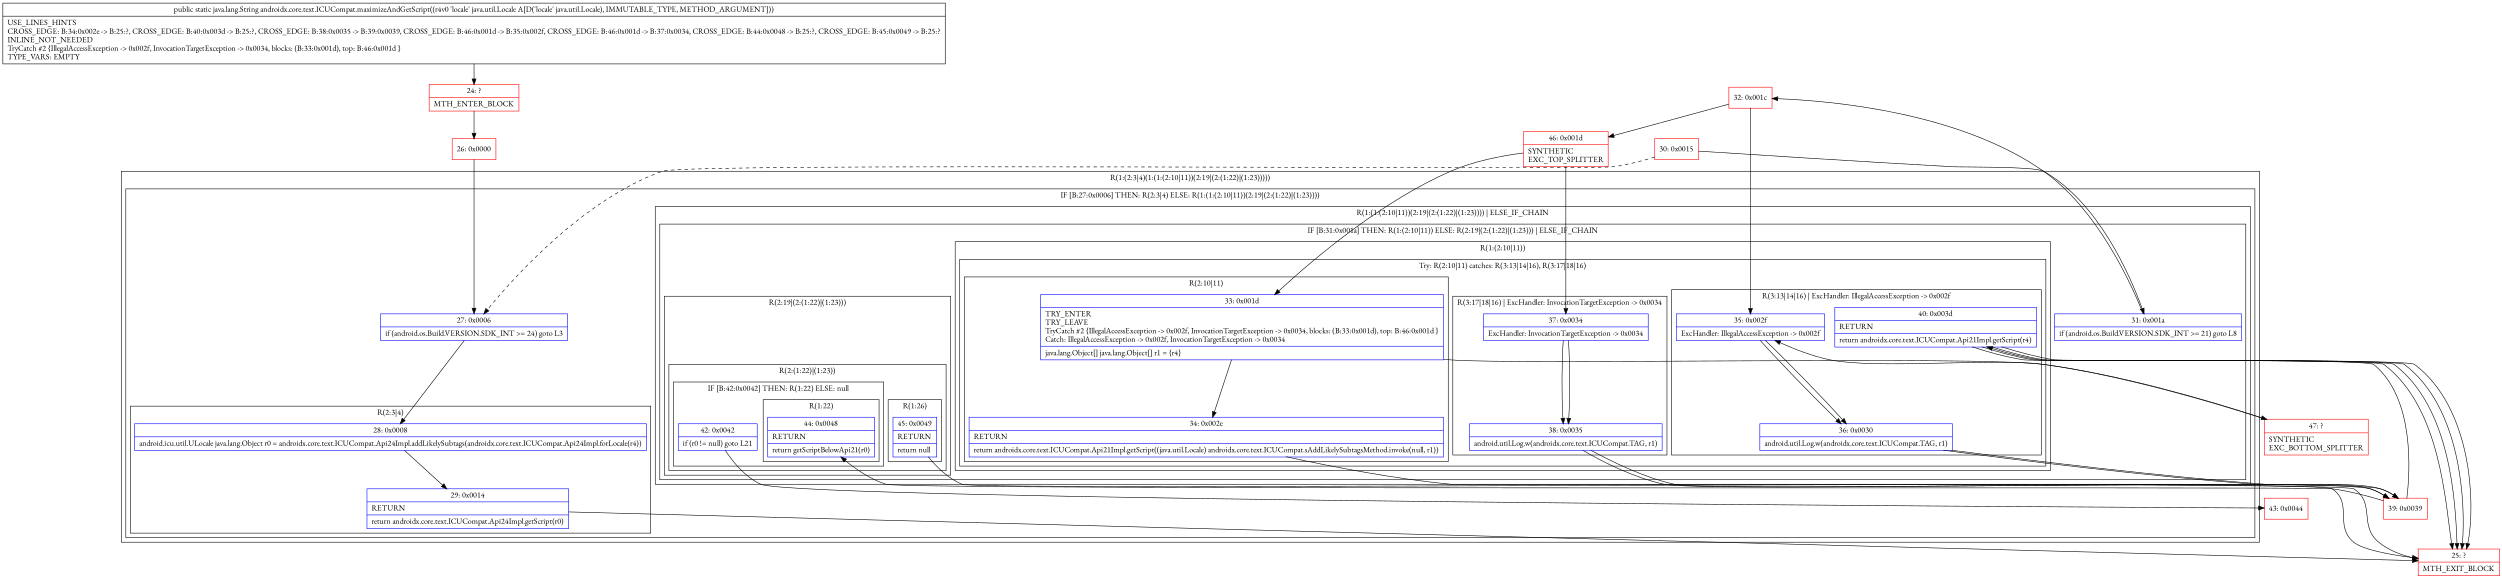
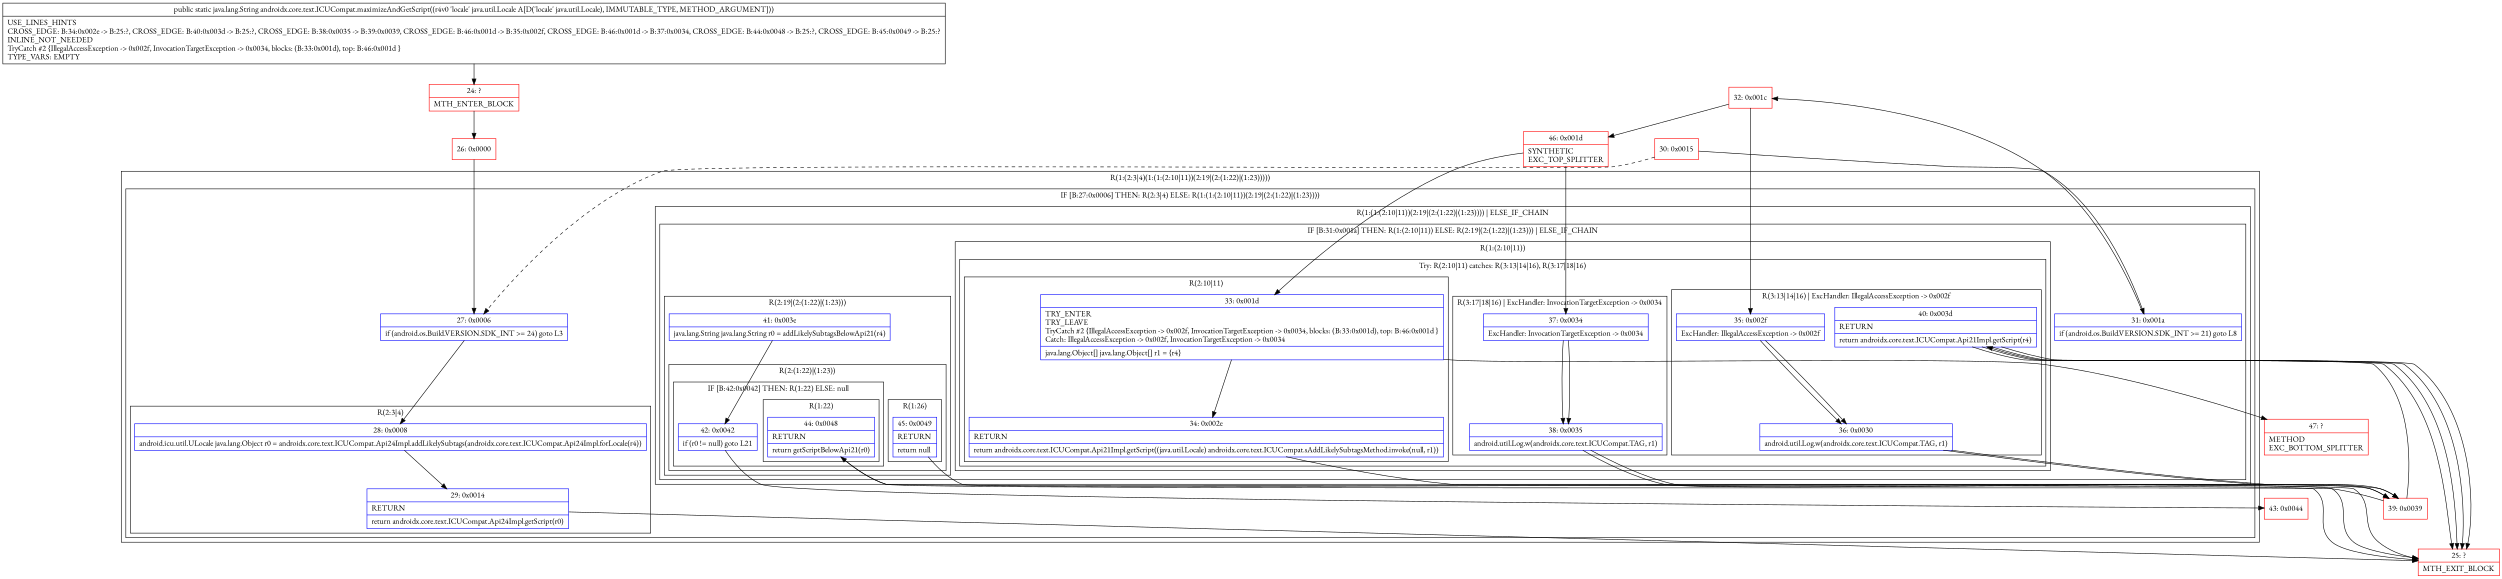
none -> (780, 327)
(2025, 363) -> none
(2292, 439) -> (2287, 439)
none -> (1644, 486)
